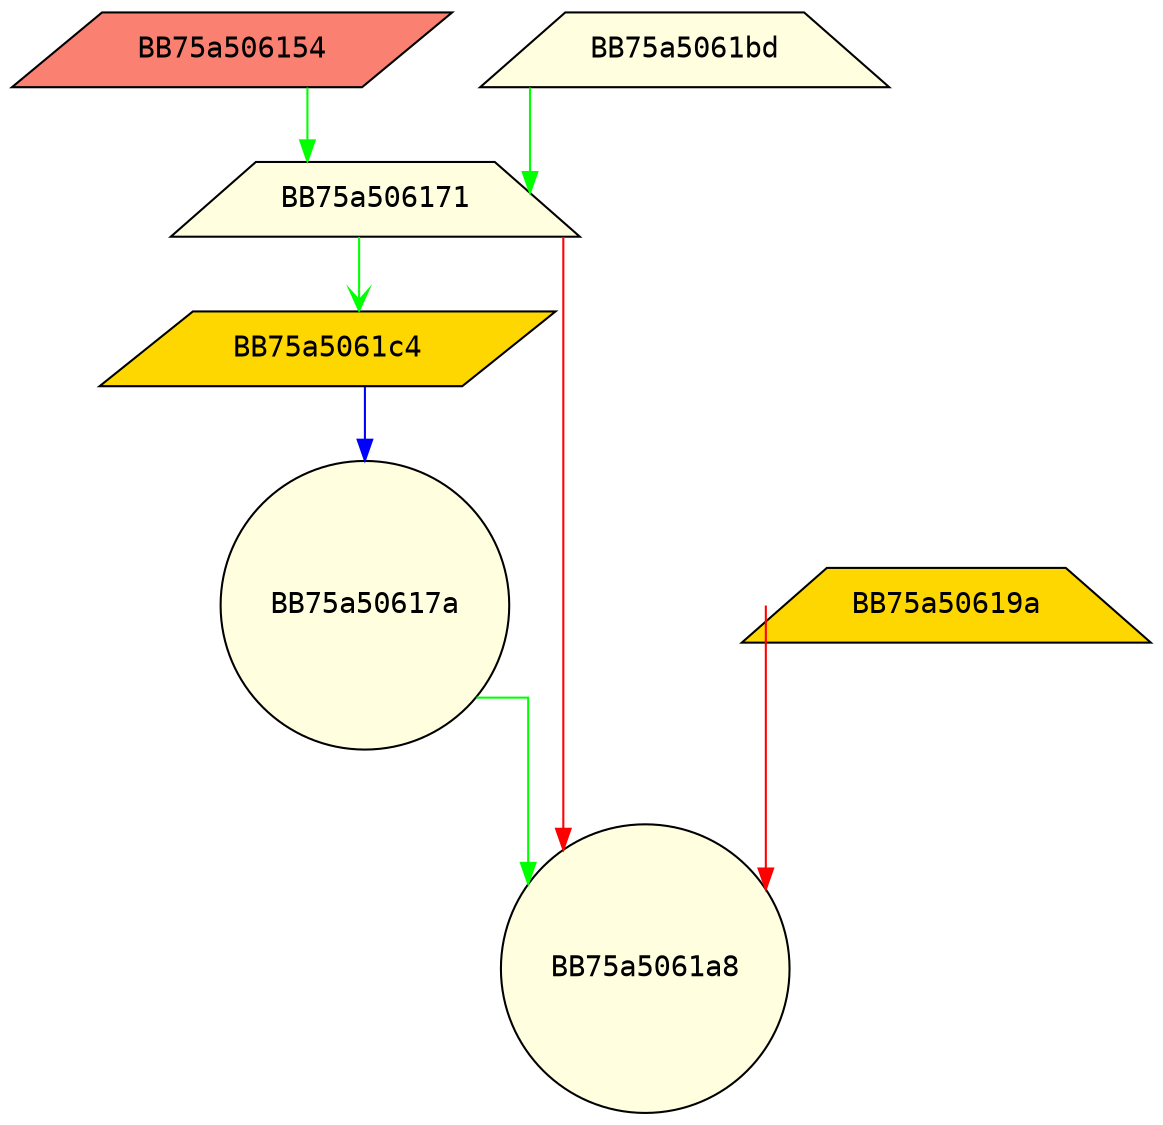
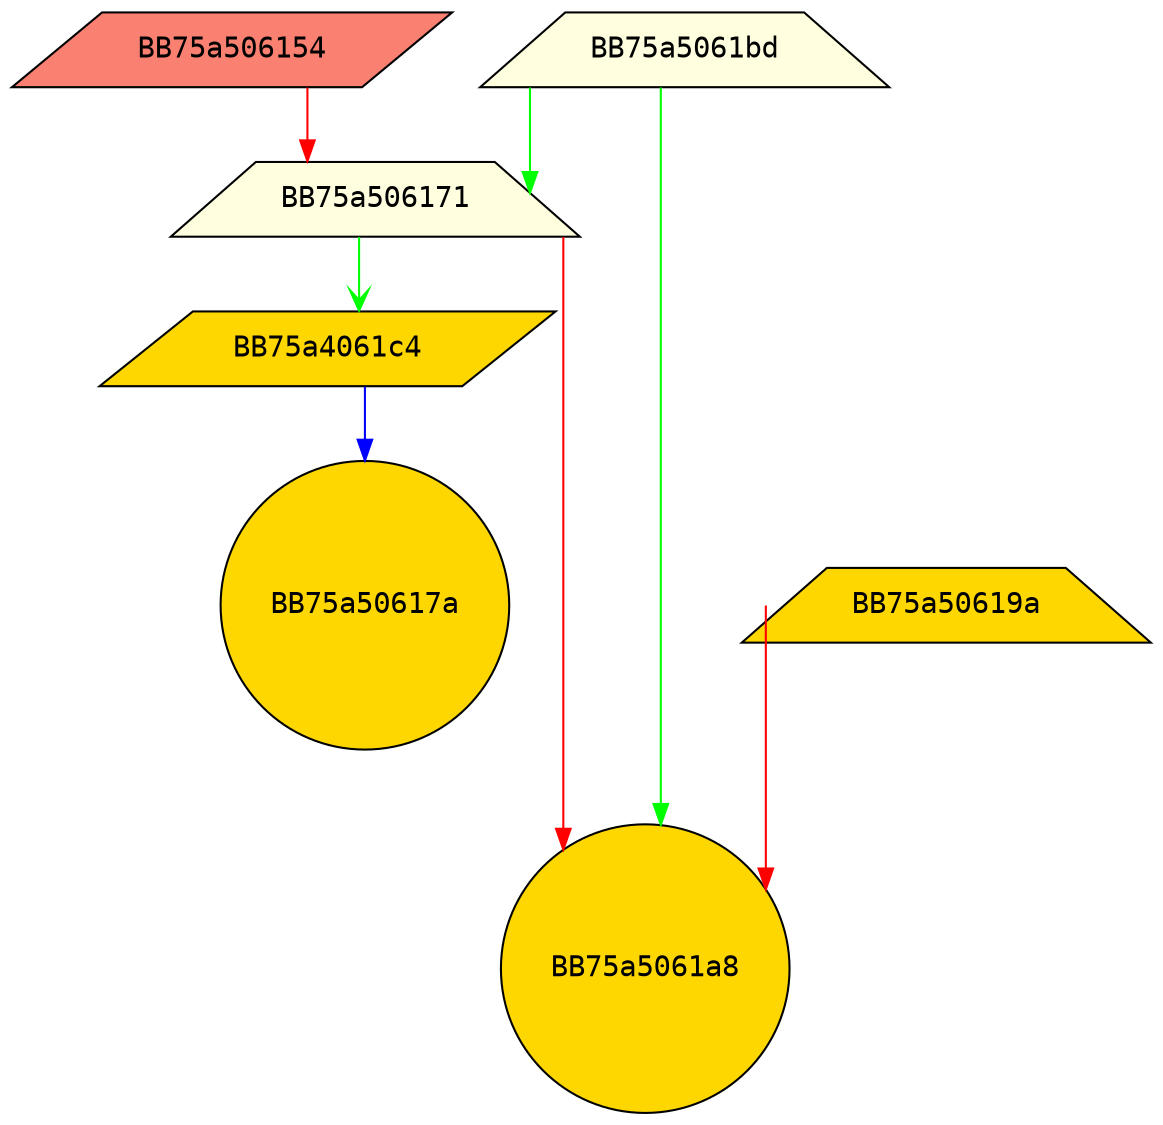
(307, 114) -> (307, 114)
(328, 349) -> (328, 349)
(365, 605) -> (365, 605)
(528, 754) -> (661, 446)
(645, 969) -> (645, 969)
